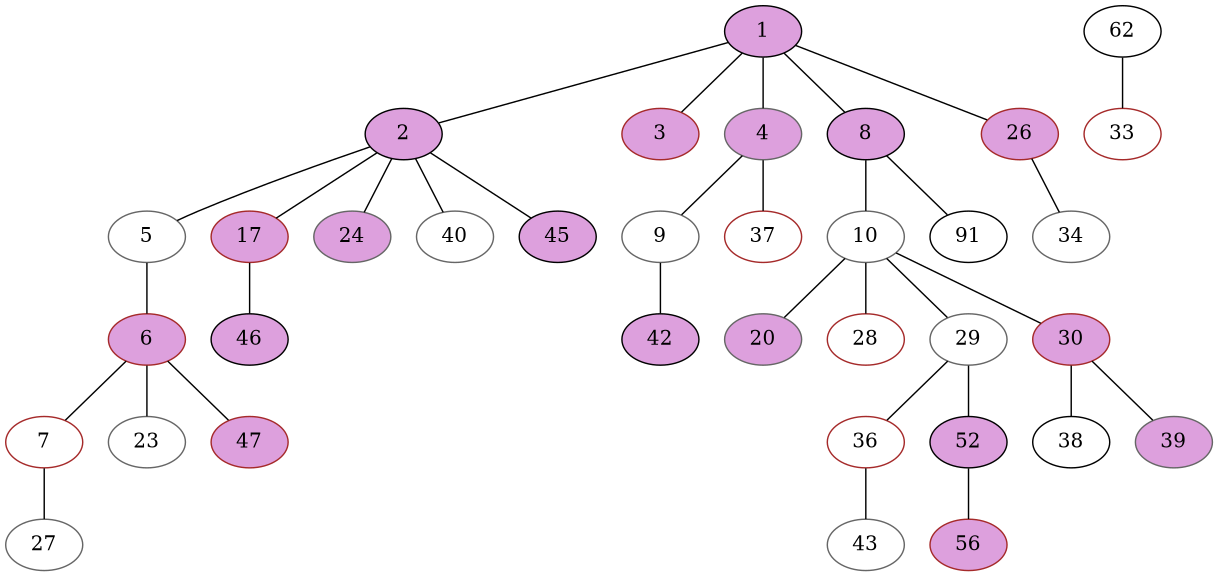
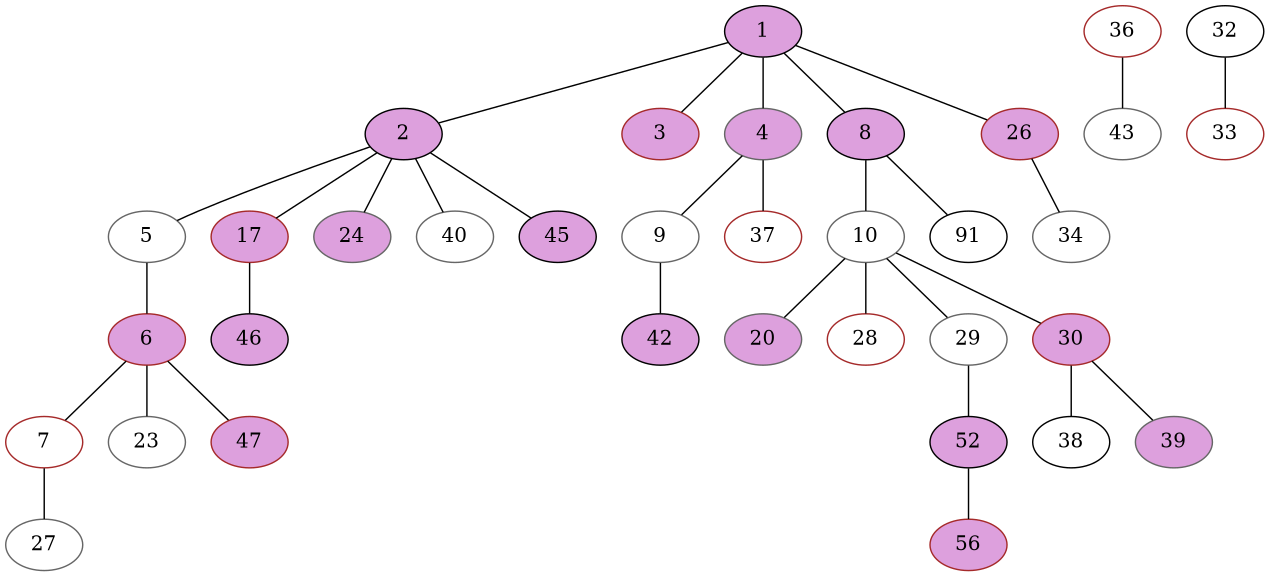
(1123, 31) -> (1225, 31)
(917, 391) -> none
